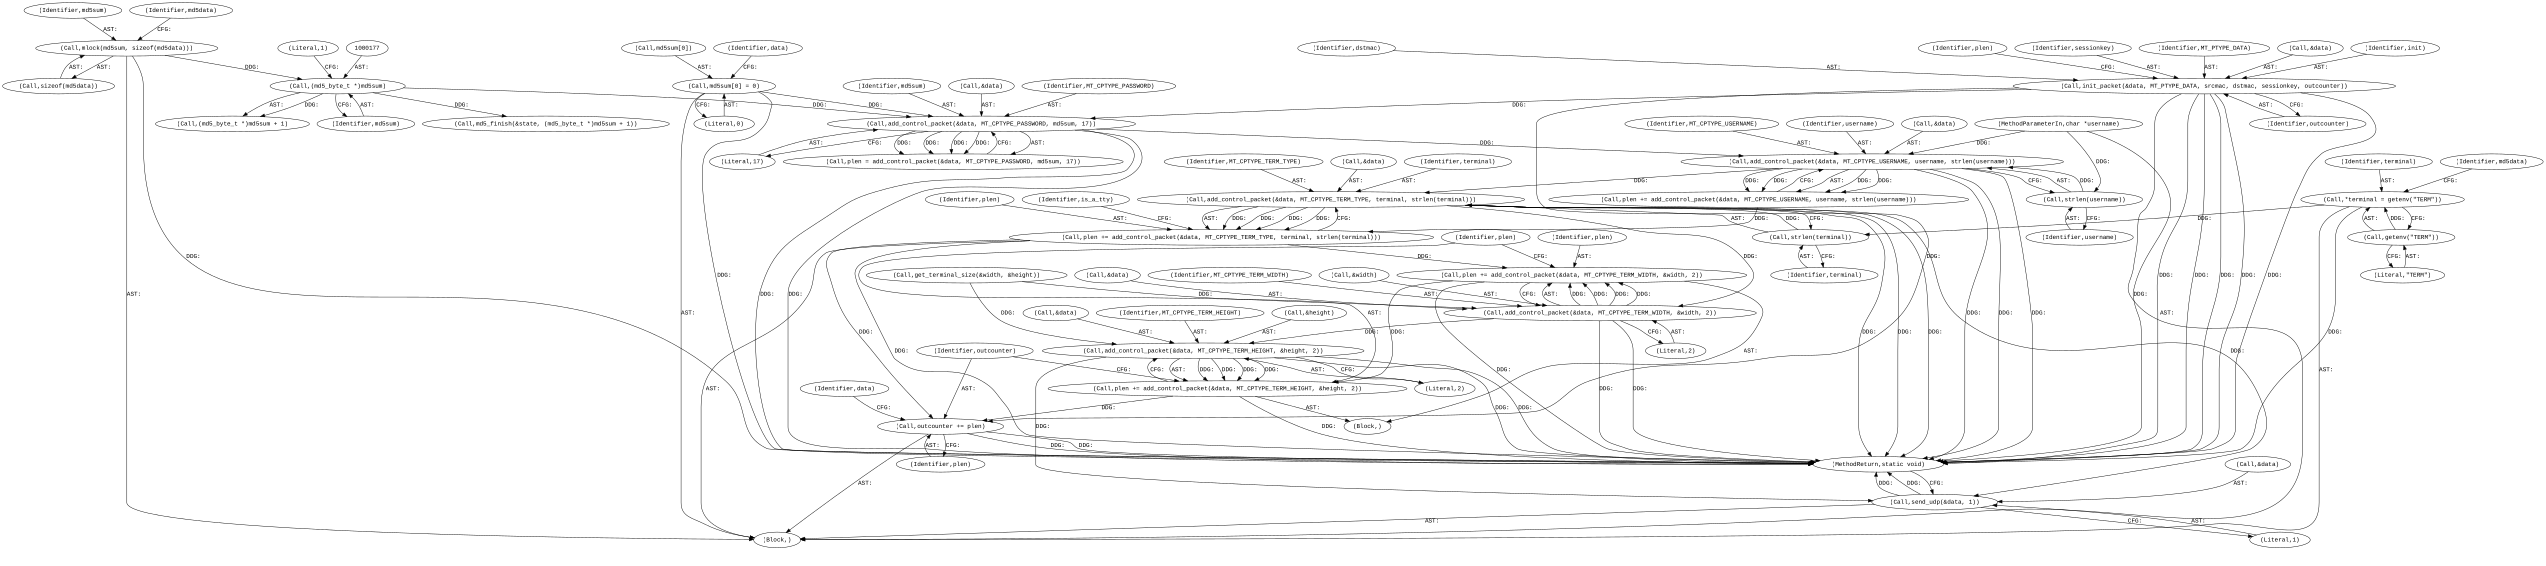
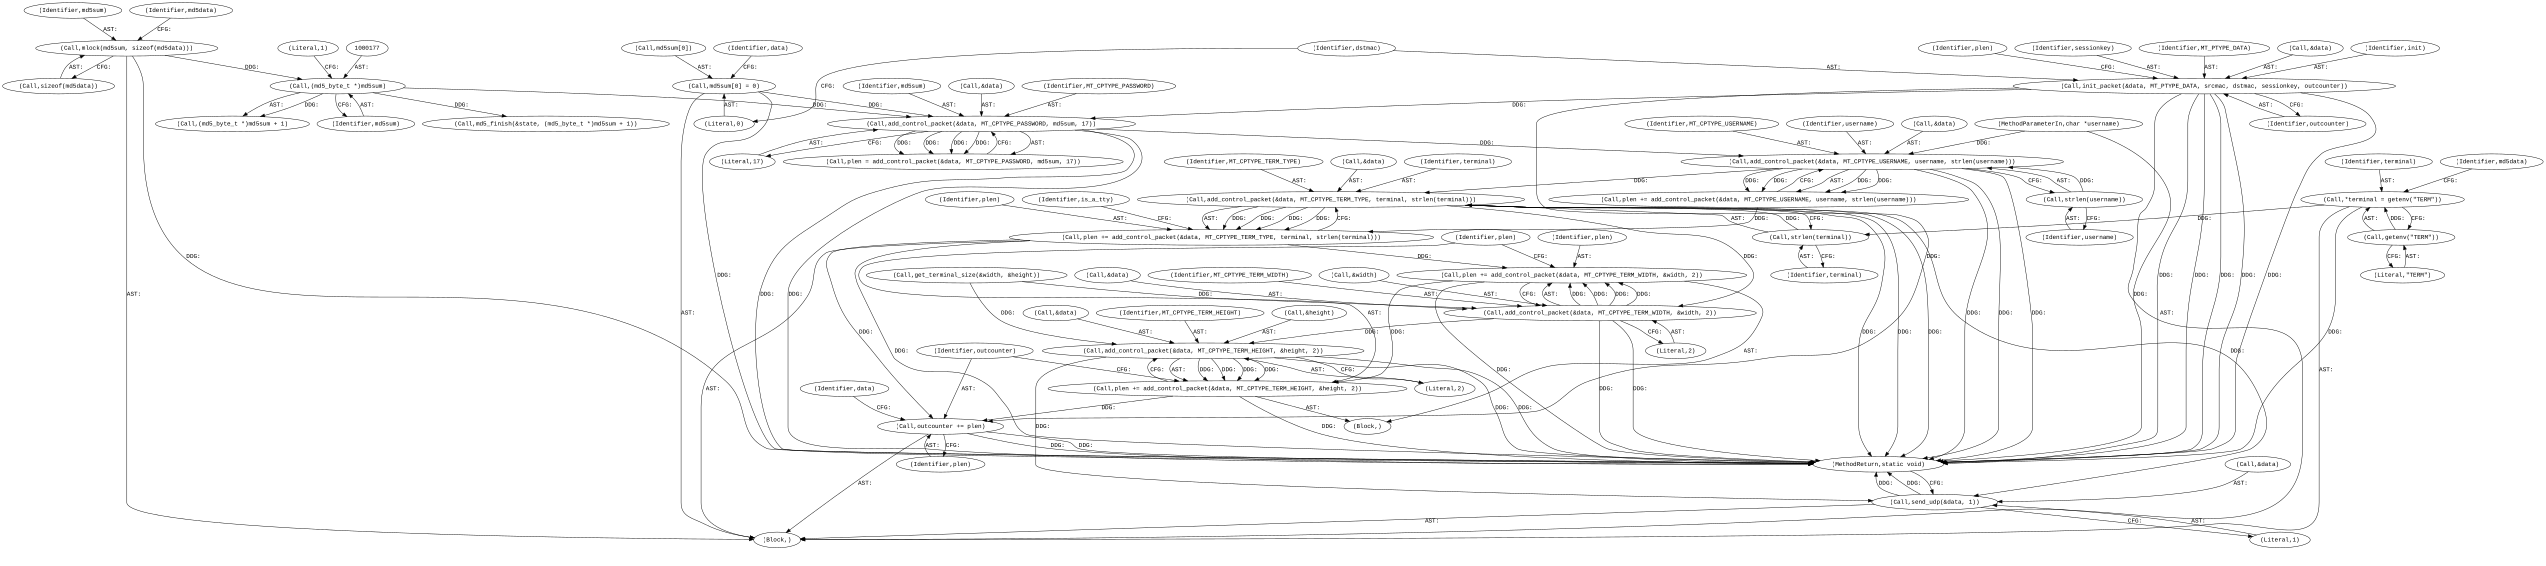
(106, 67) -> (106, 67)
(695, 105) -> (1014, 53)
(2090, 158) -> none
